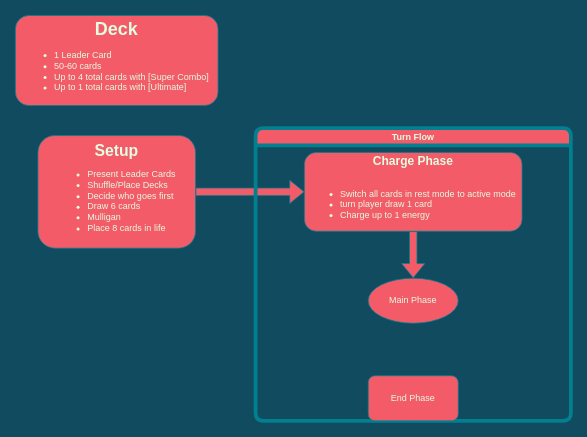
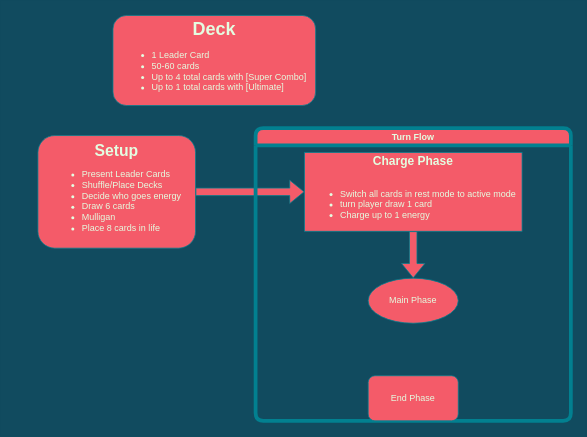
(117, 60) -> (214, 60)
(117, 192) -> (117, 192)
(413, 192) -> (413, 192)
